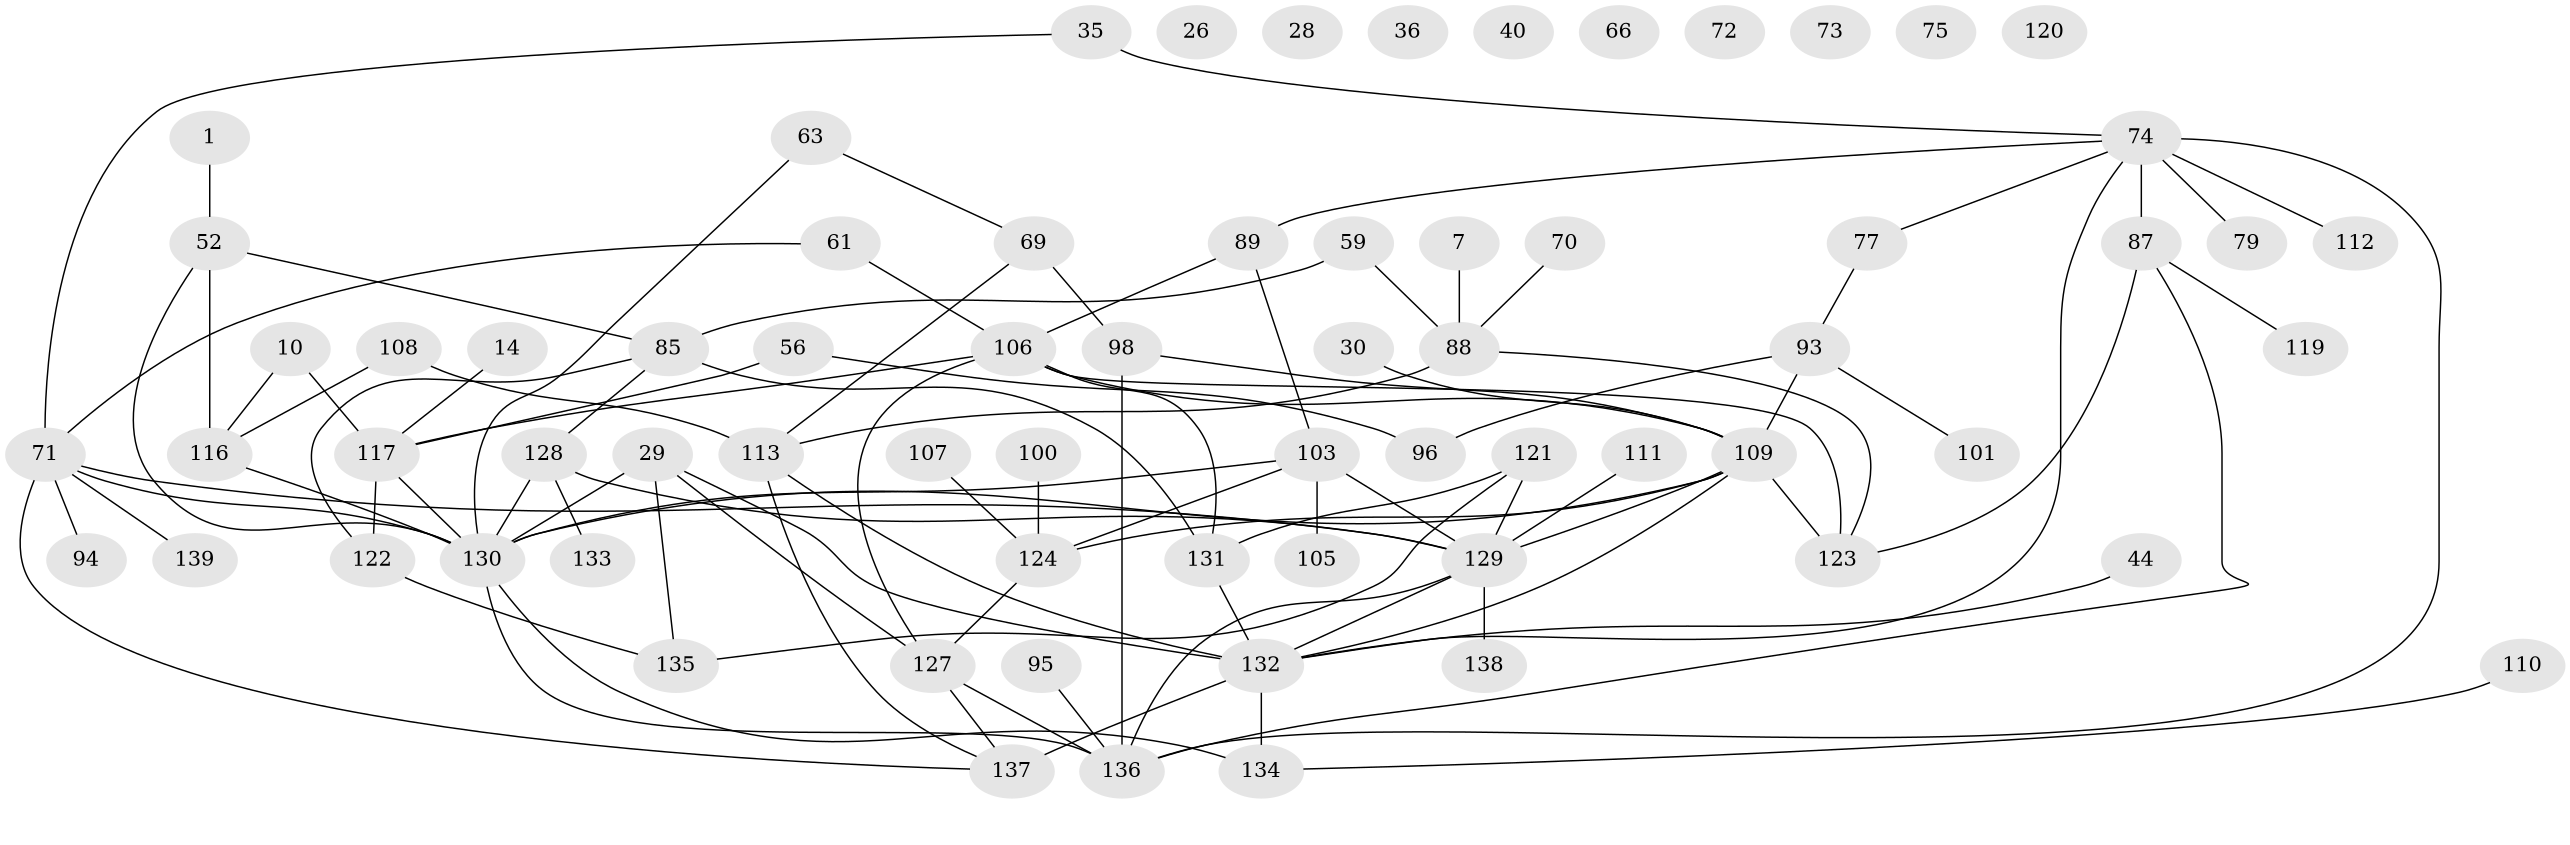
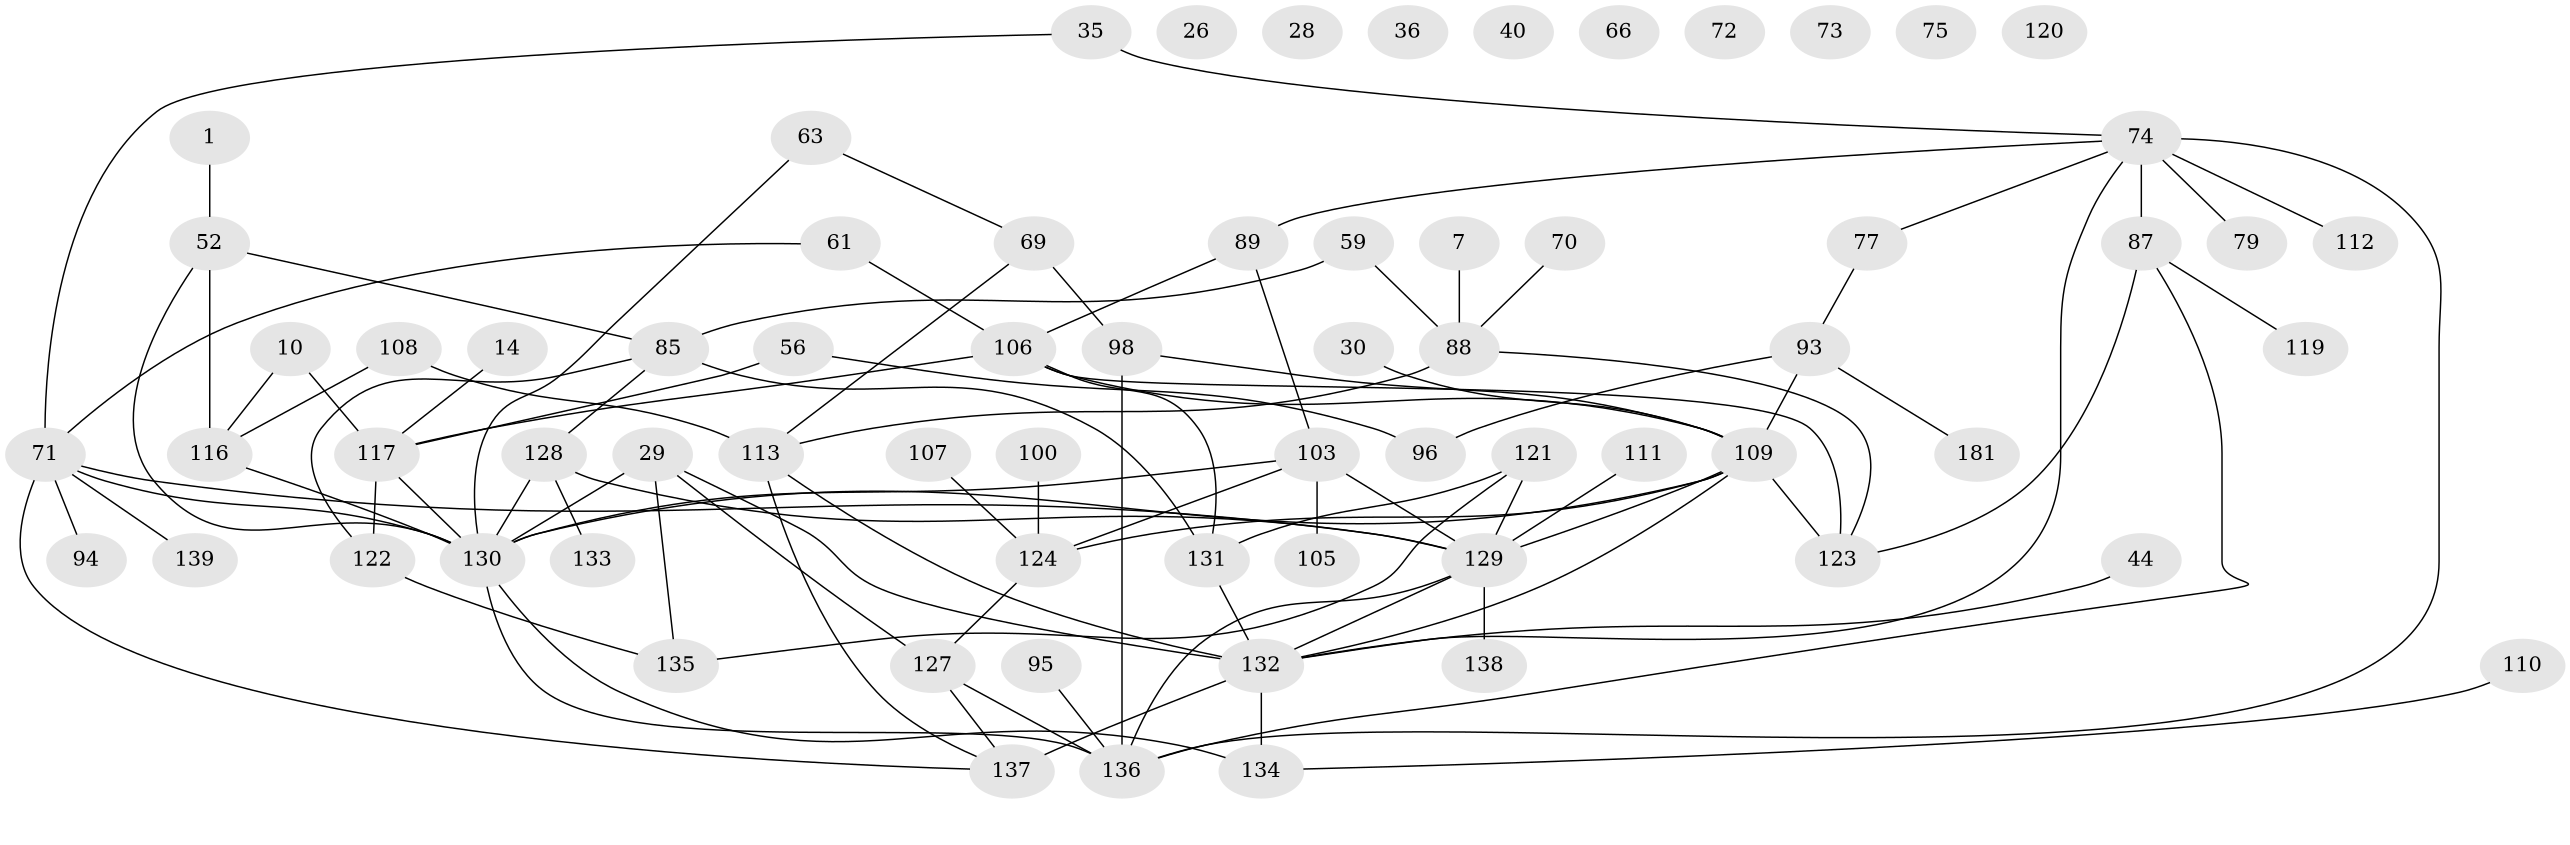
(1977, 455) -> (1977, 455)
(859, 477) -> none
